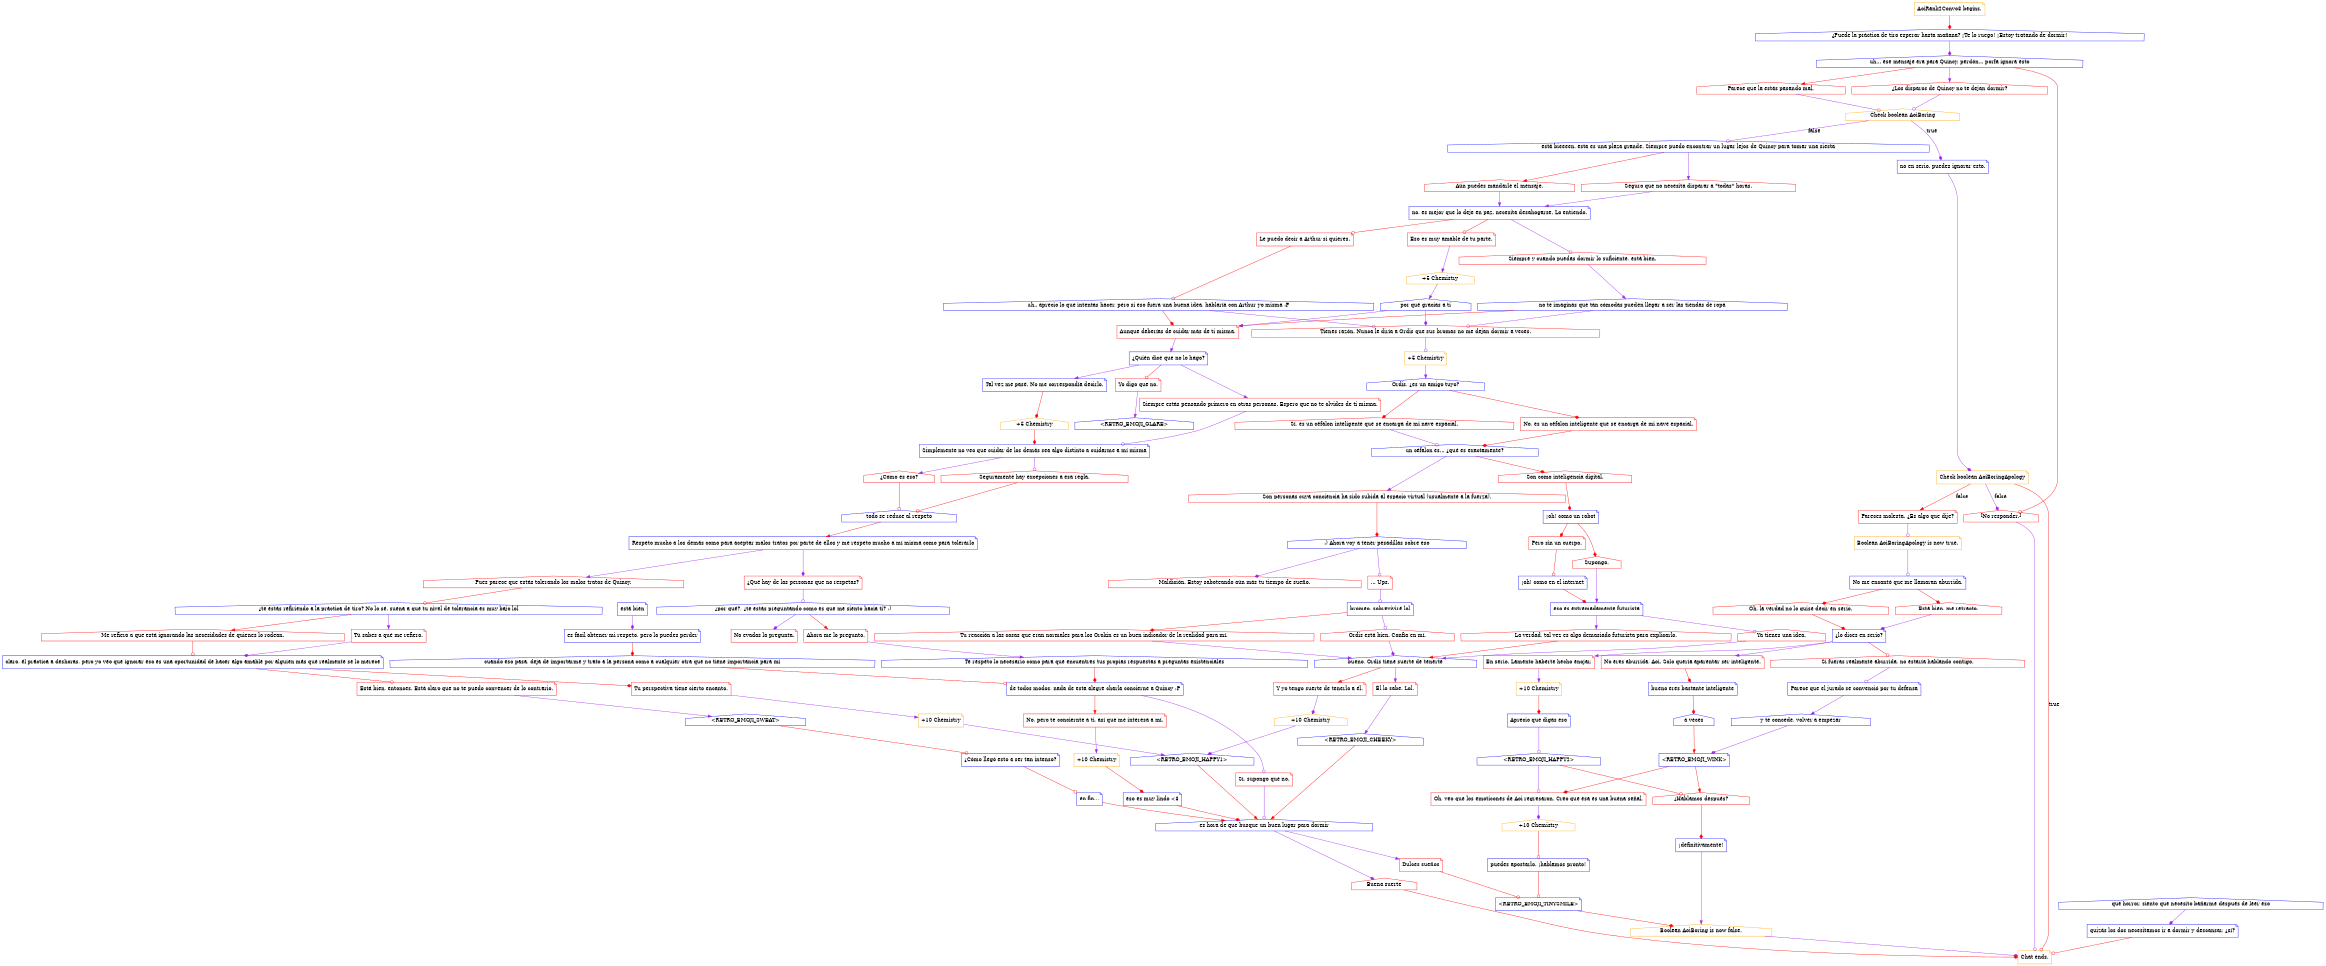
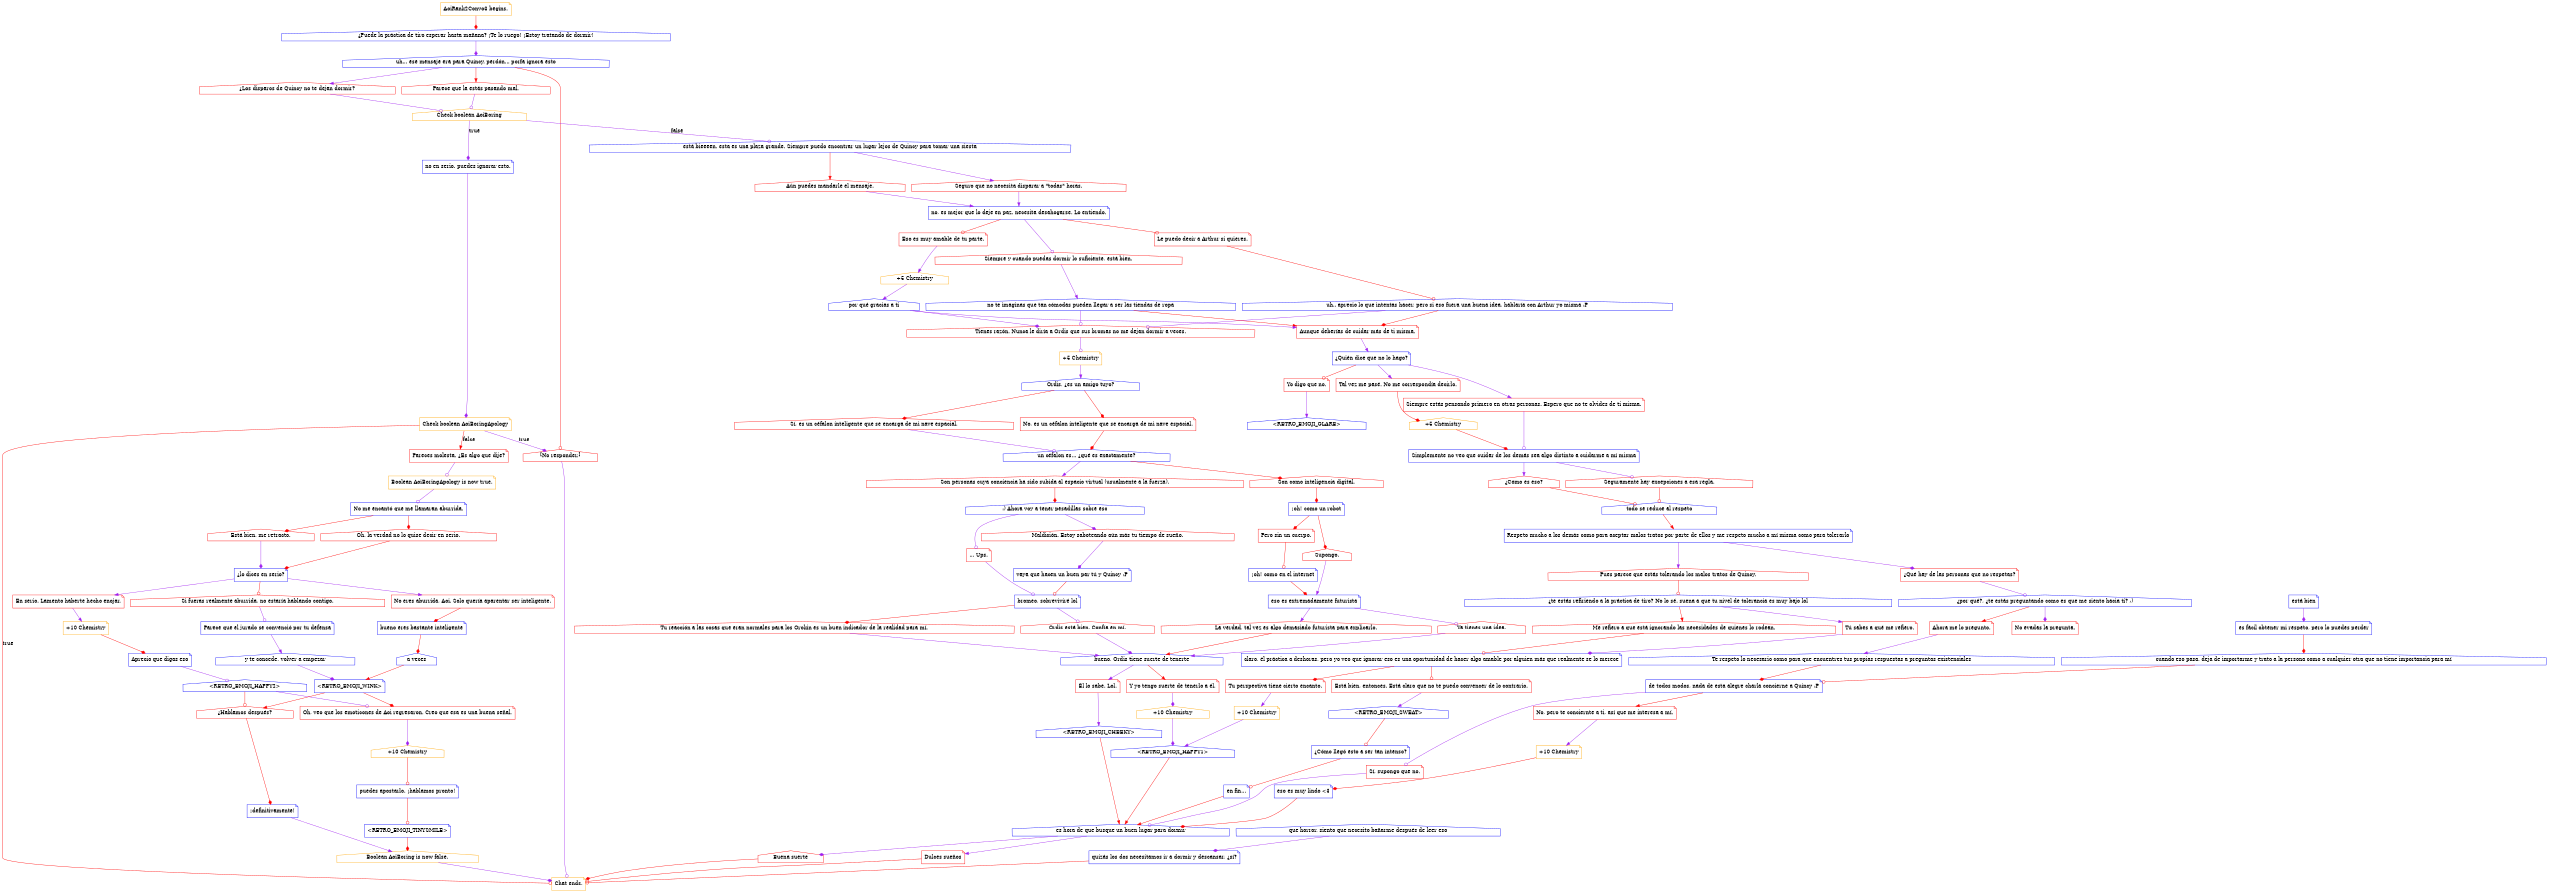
(1045, 385) -> (1398, 385)
(2001, 497) -> (524, 440)
none -> (1072, 575)
(1478, 884) -> (755, 867)
